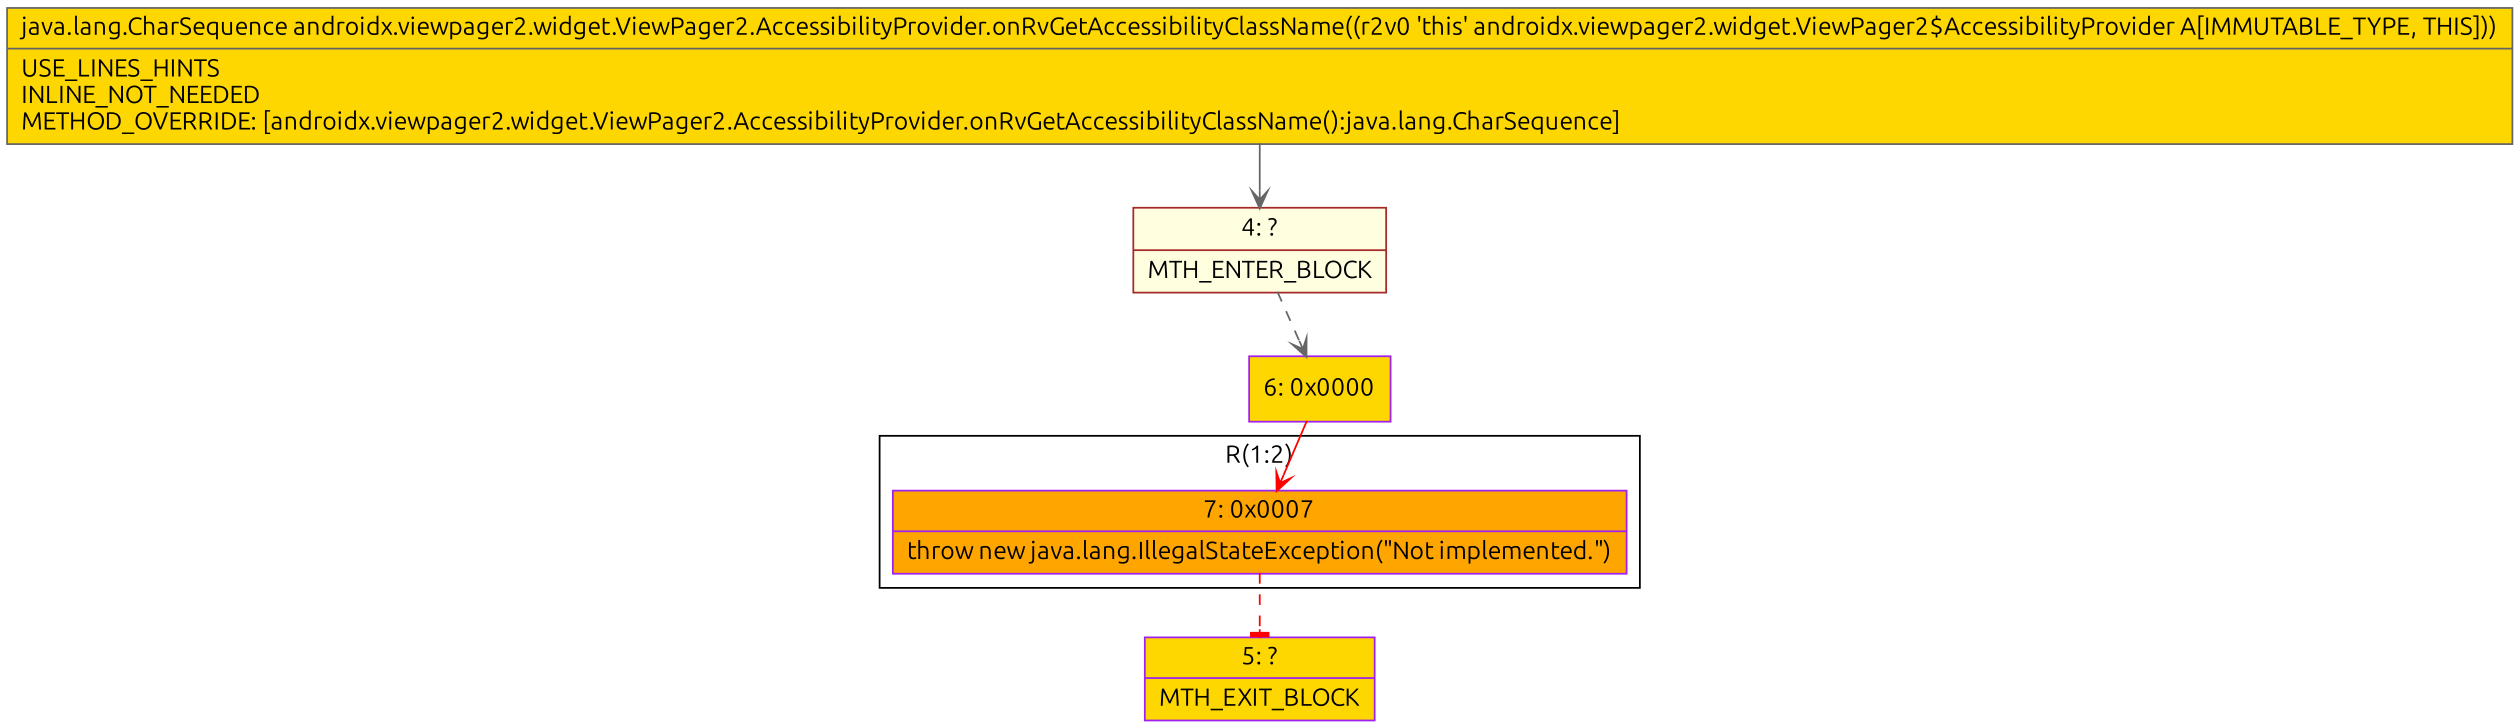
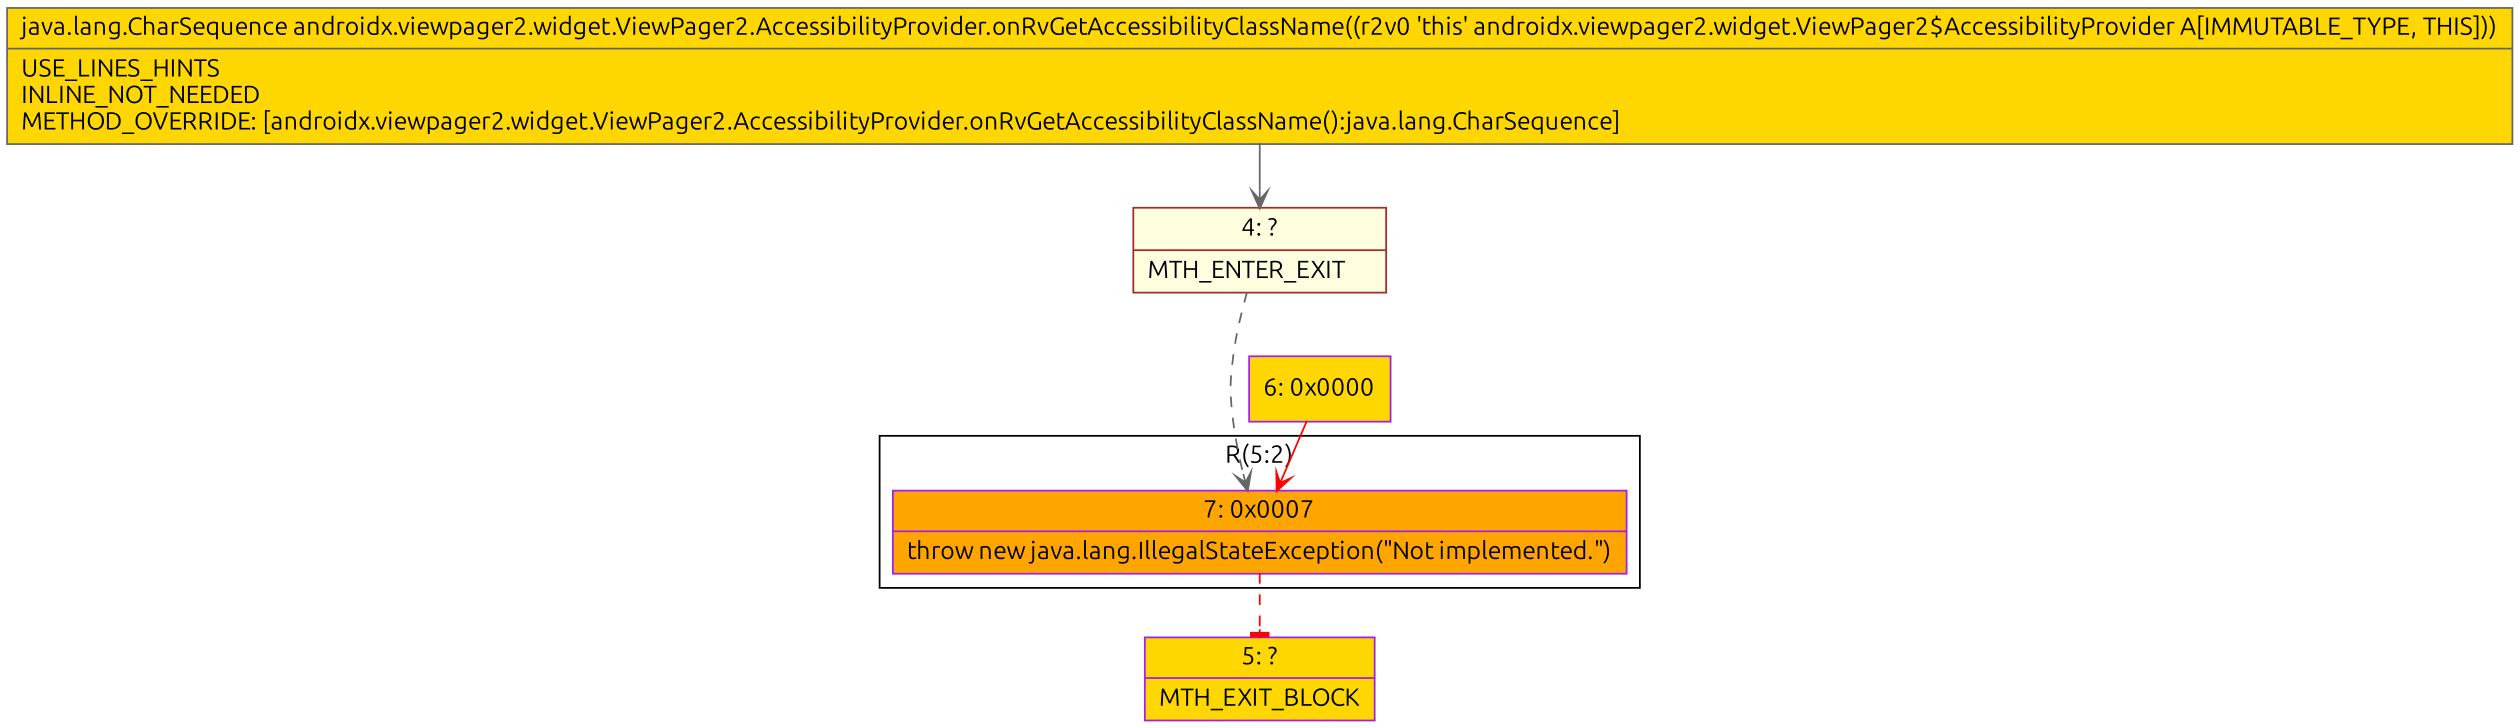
(1260, 271) -> (1246, 271)
(1288, 316) -> (1231, 383)
(1260, 456) -> (1260, 456)
